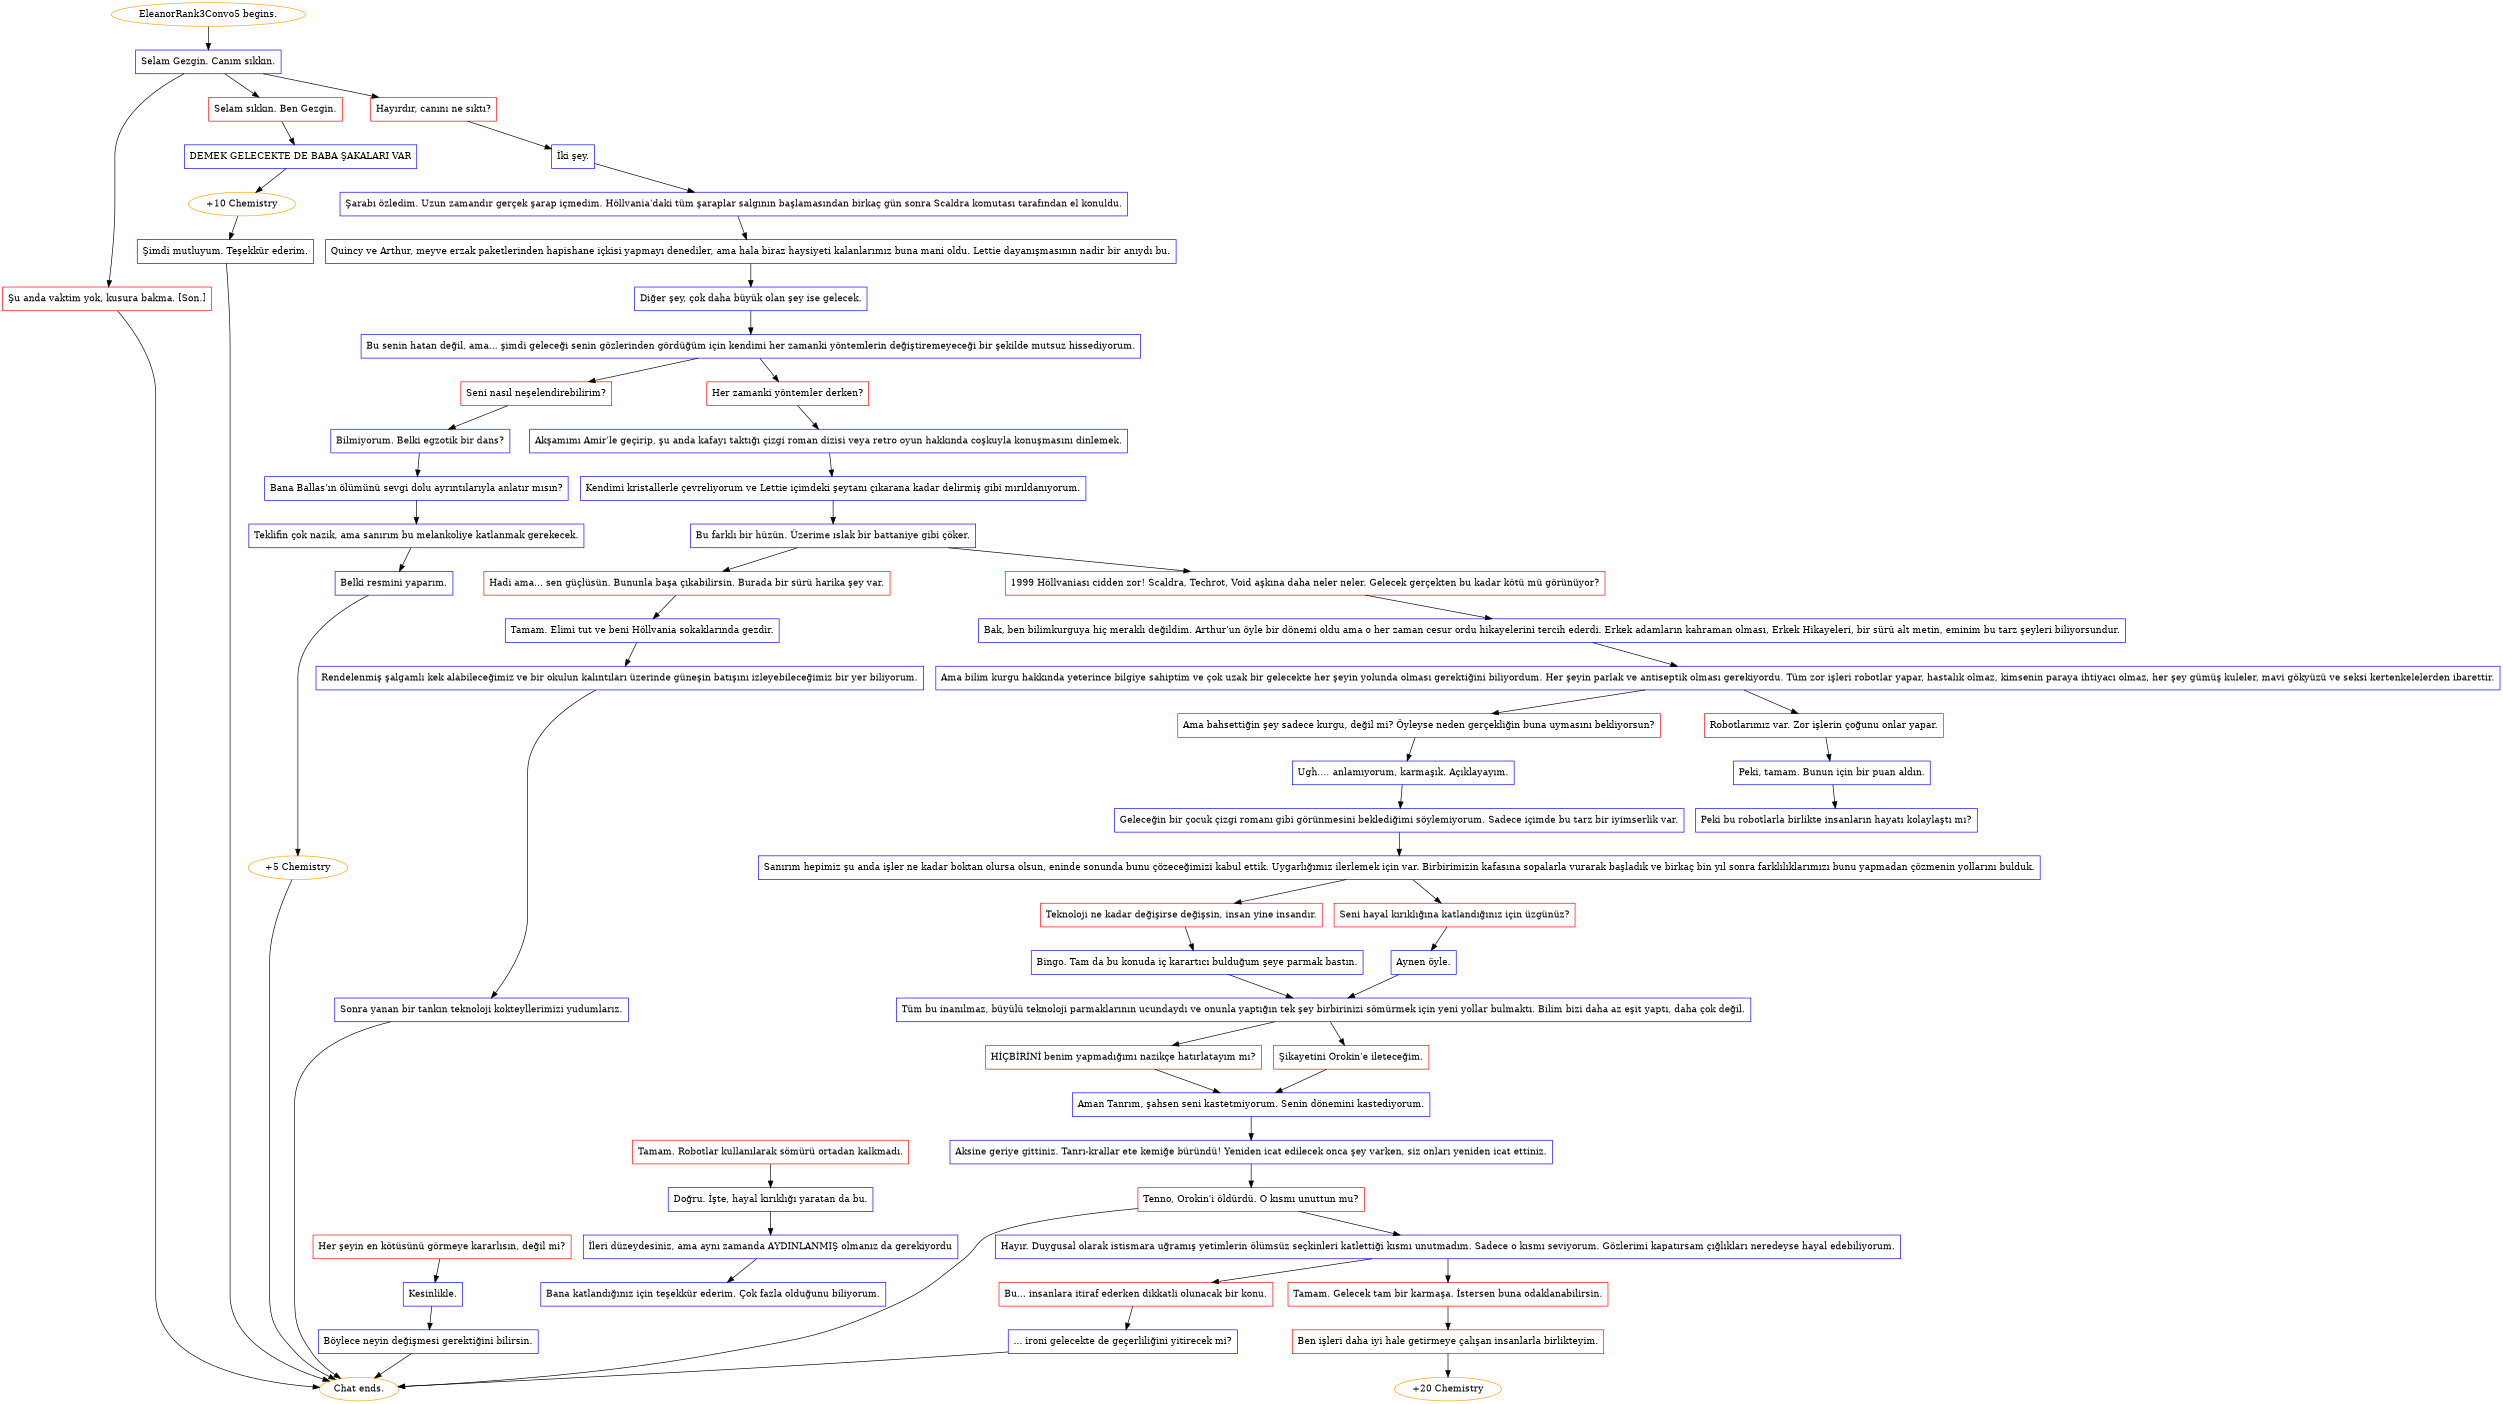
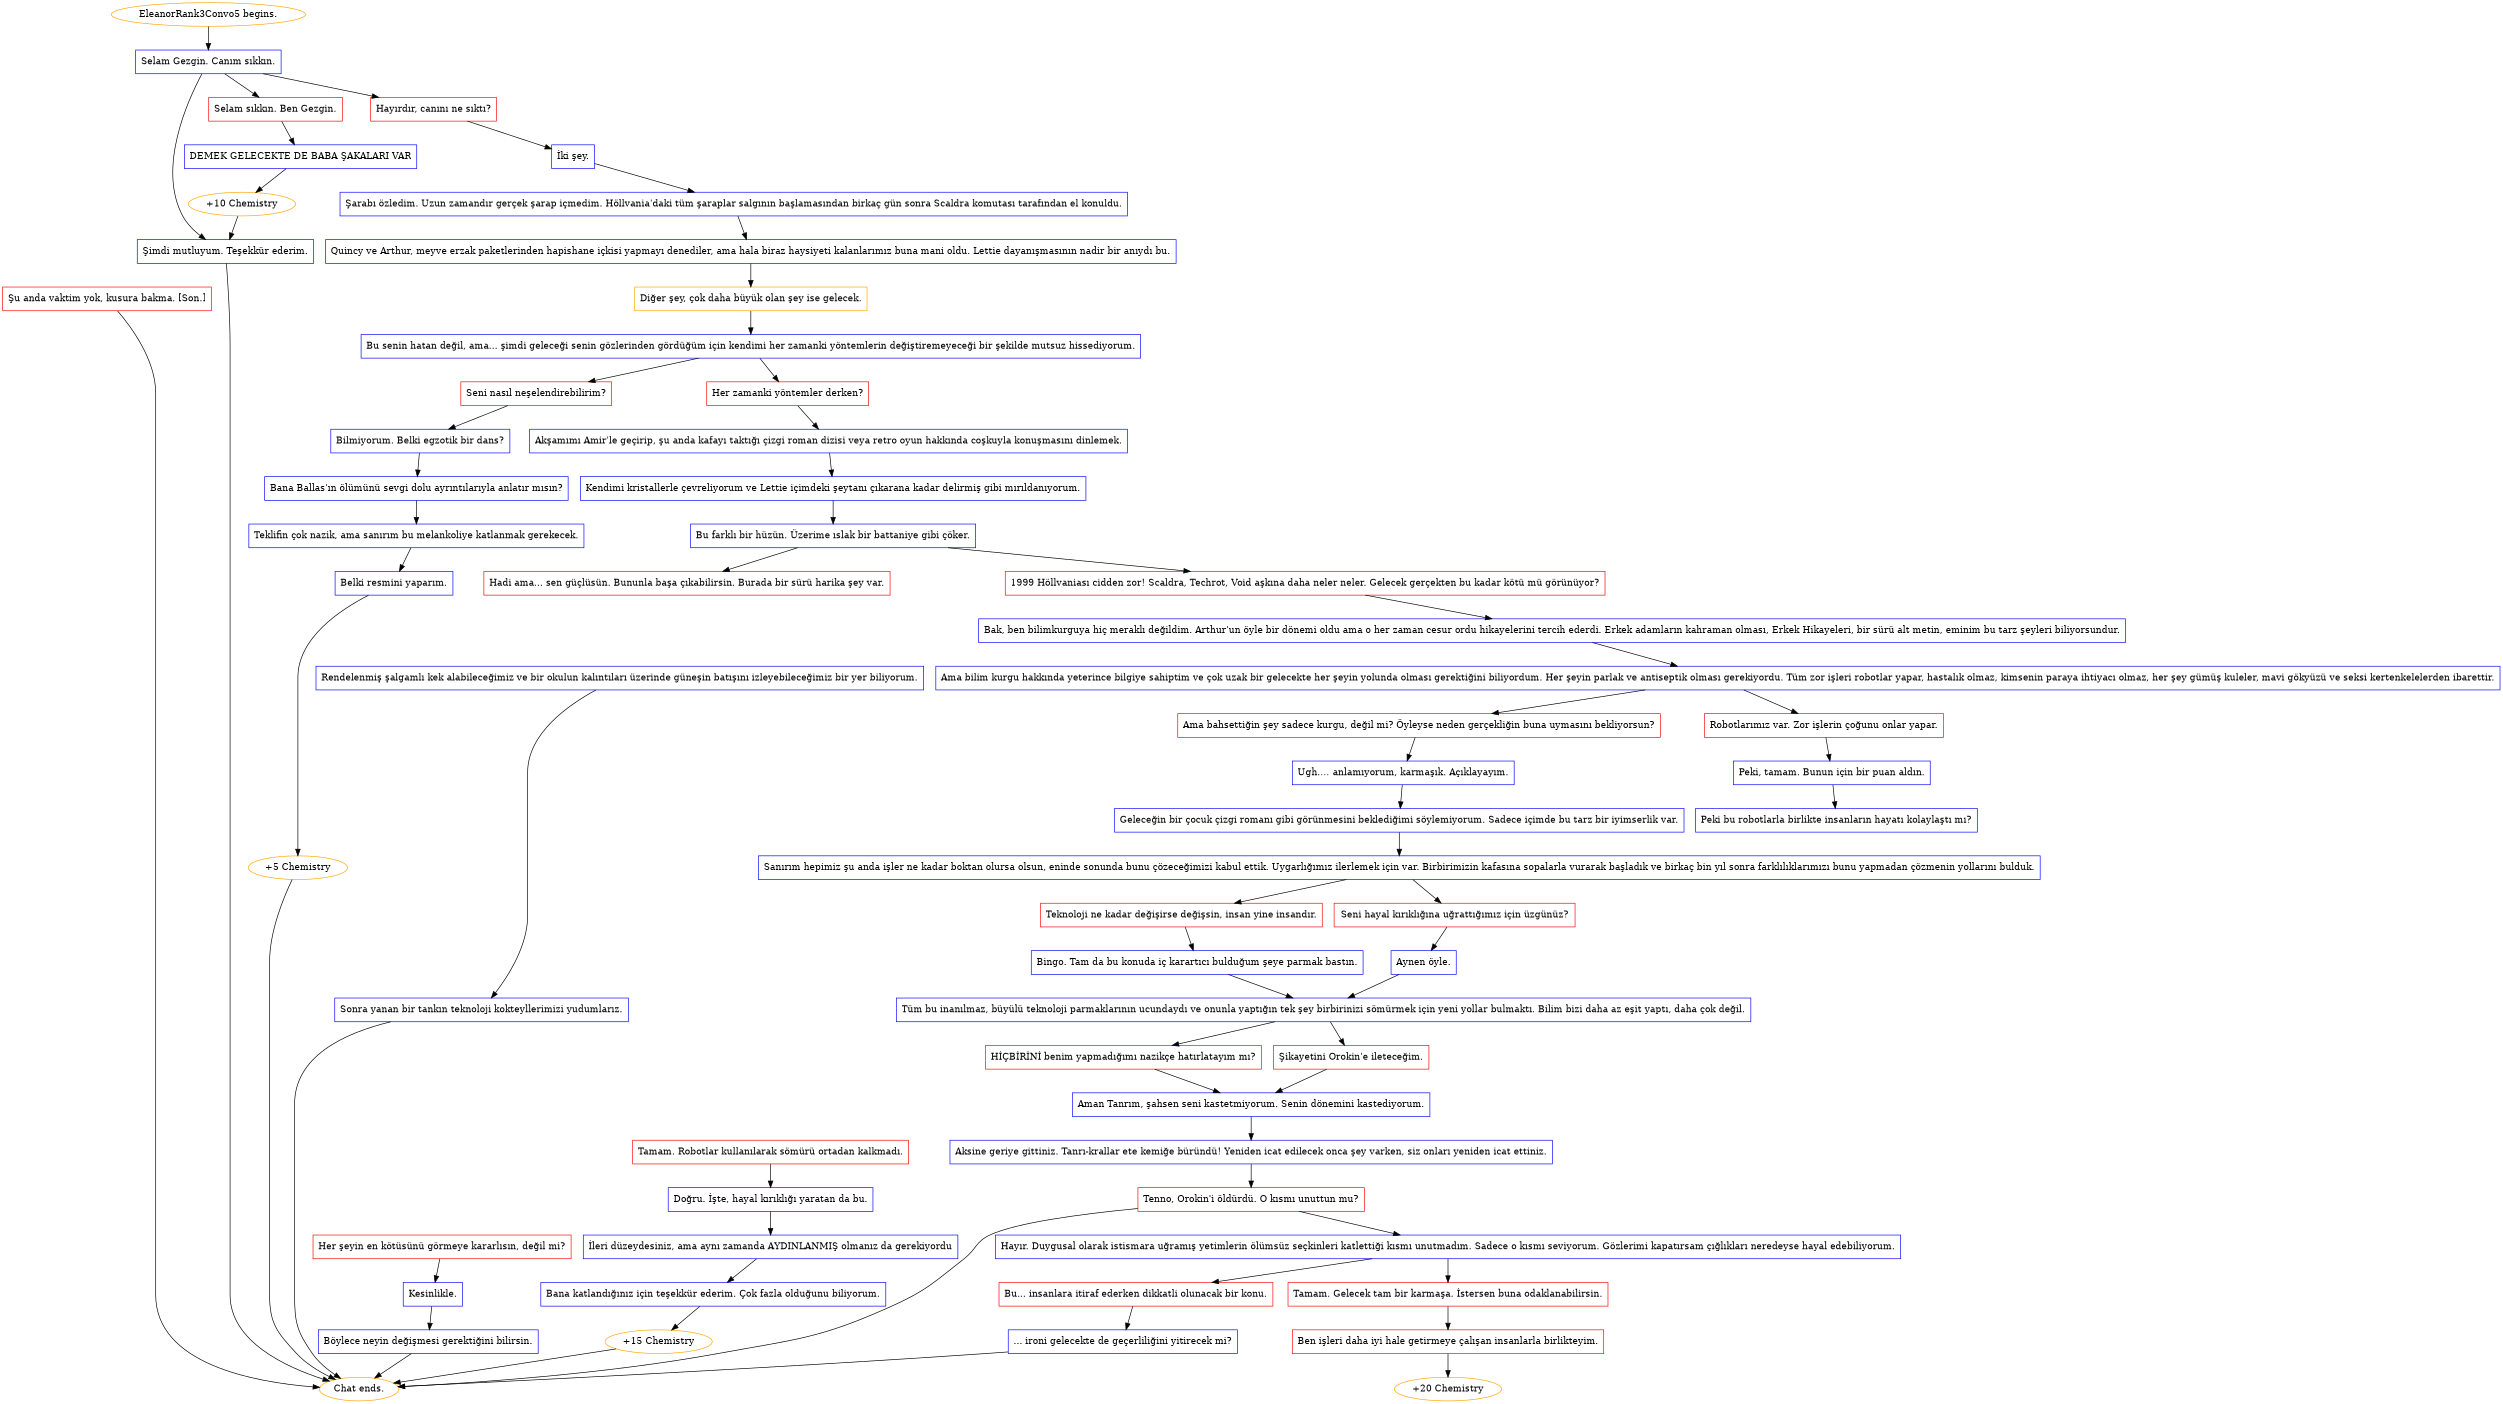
(115, 162) -> (174, 156)
(751, 299) -> (751, 299)
(642, 631) -> none
(1455, 915) -> (1455, 915)
none -> (659, 1342)
